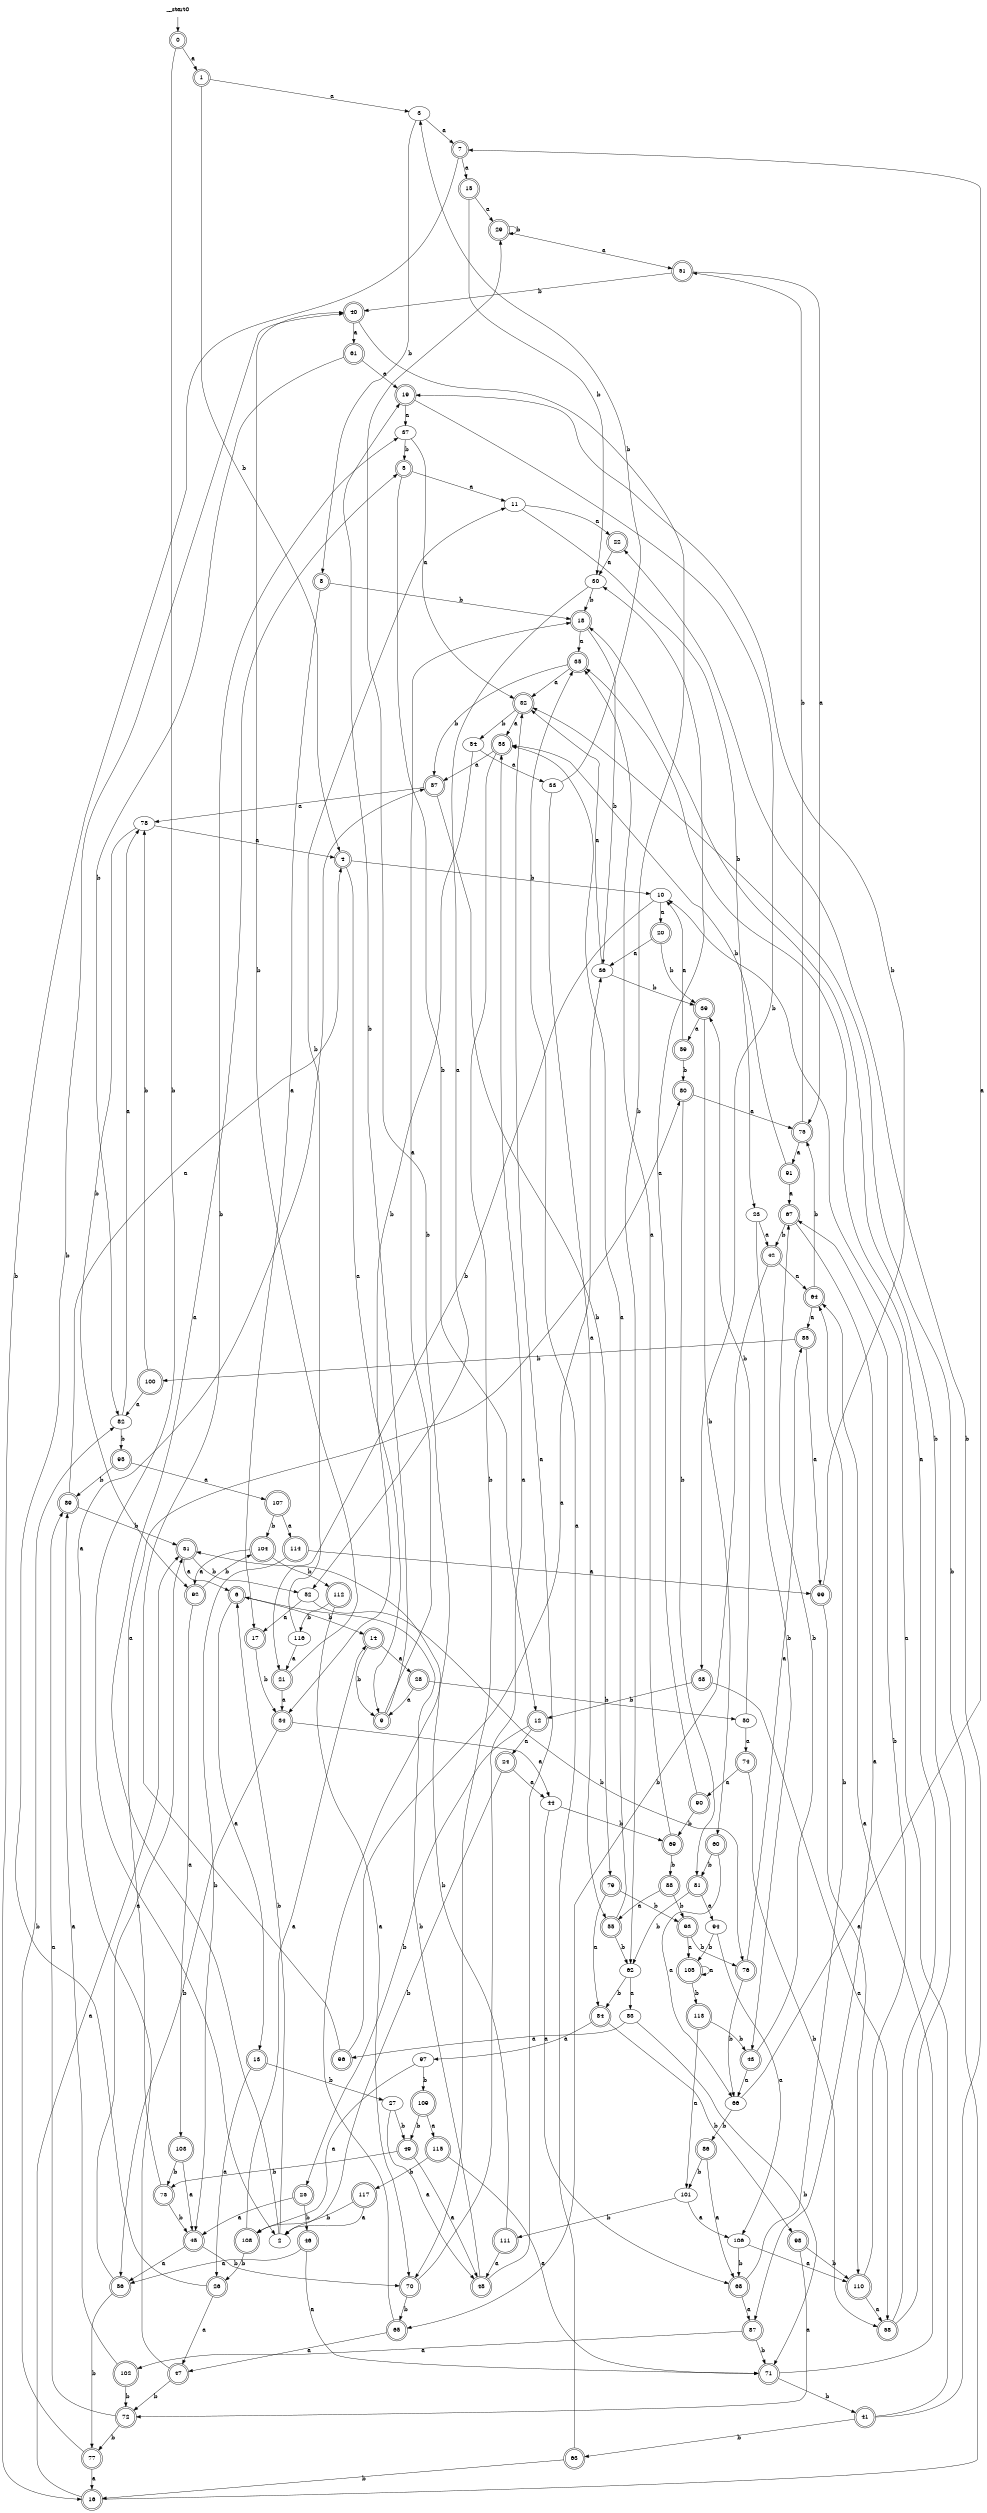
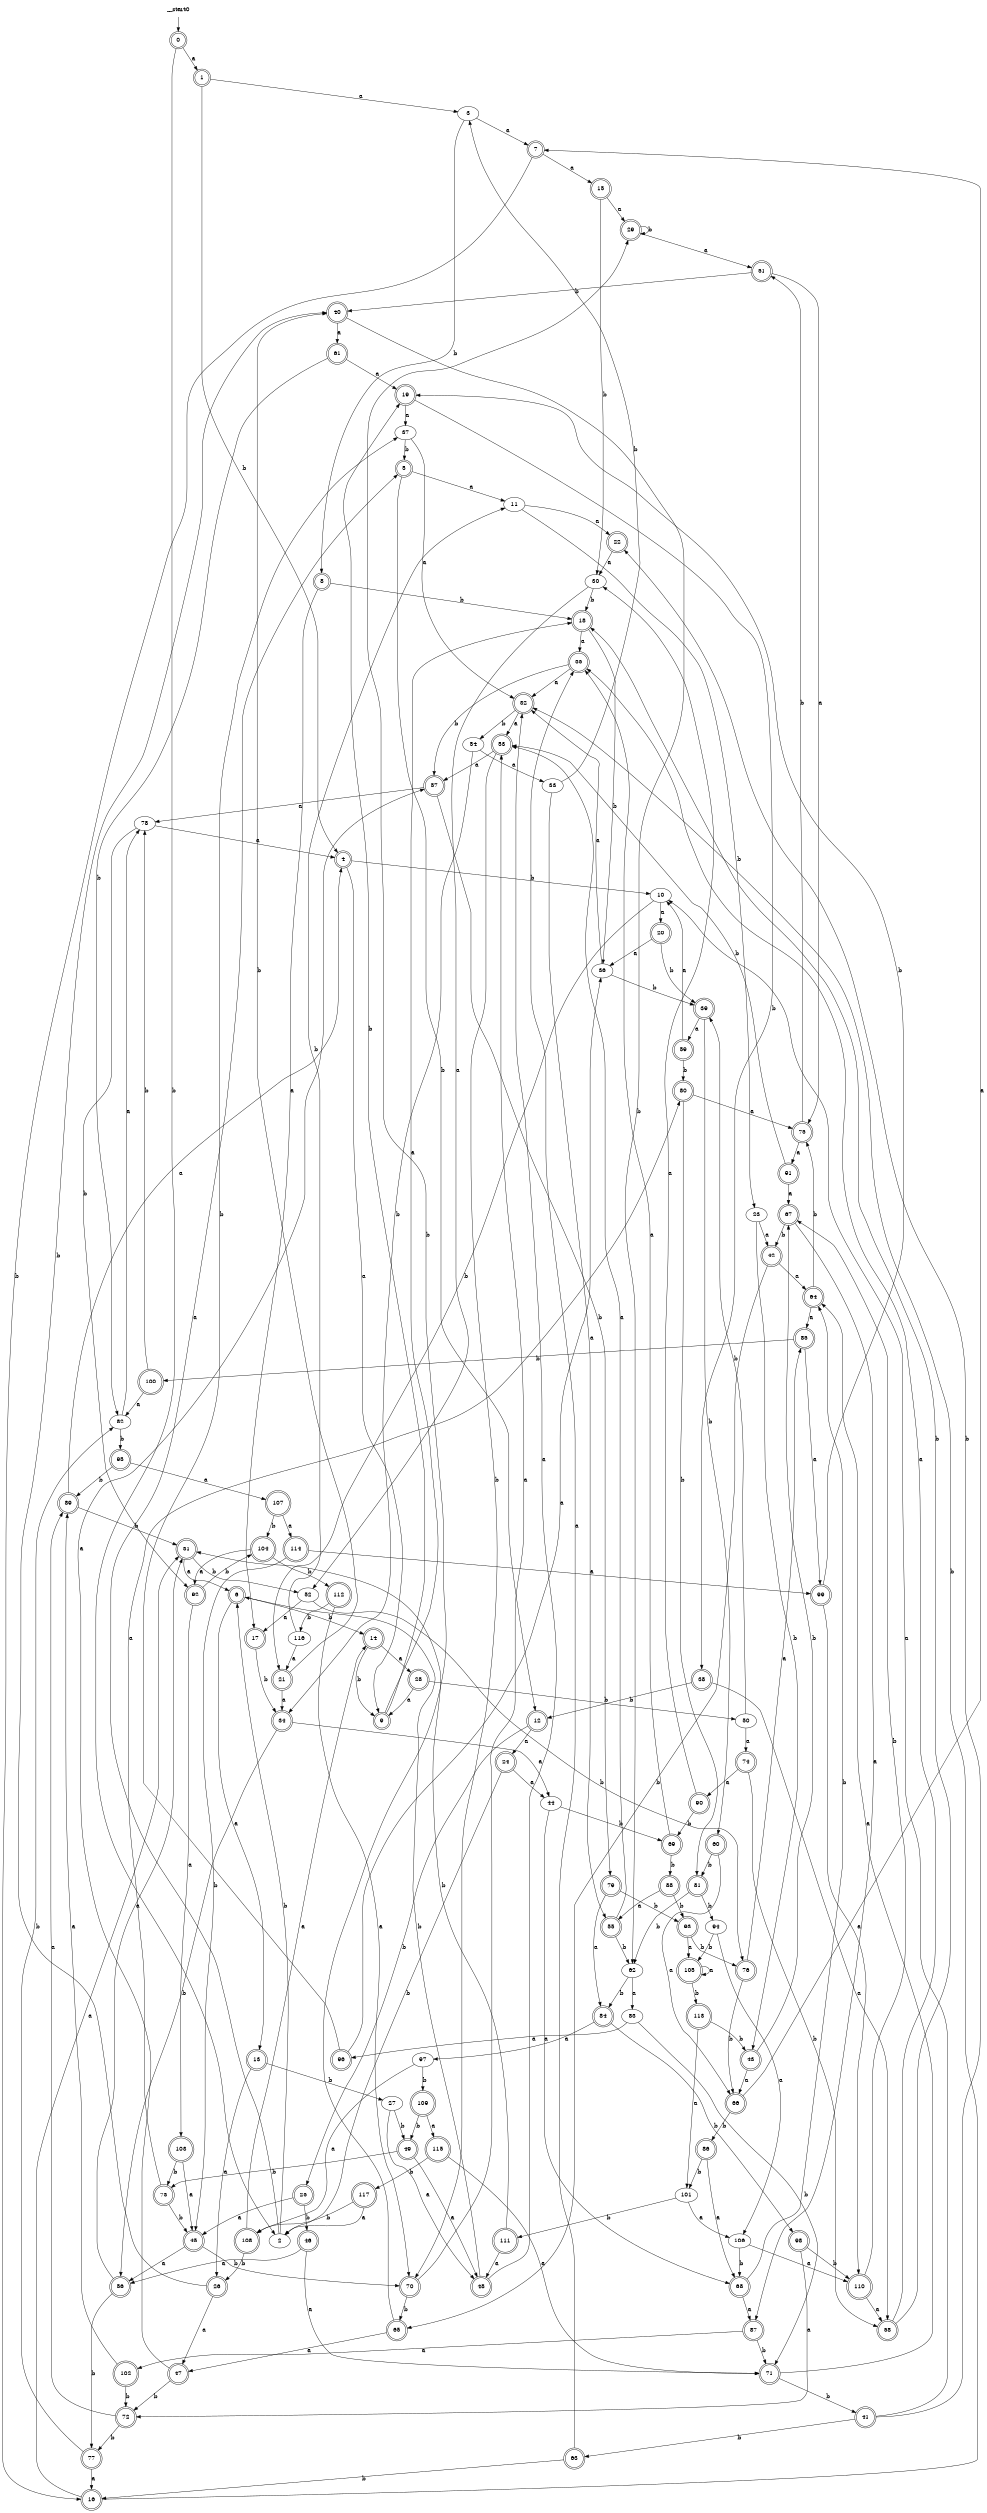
(710, 1906) -> (710, 1906)
(736, 2103) -> (736, 2103)
